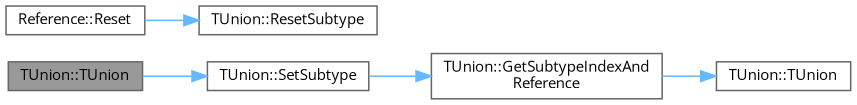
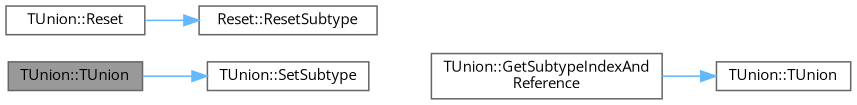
(75, 20) -> (75, 20)
(288, 20) -> (288, 20)
(392, 76) -> none
